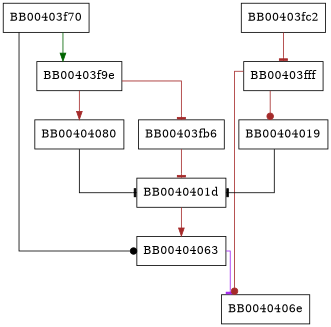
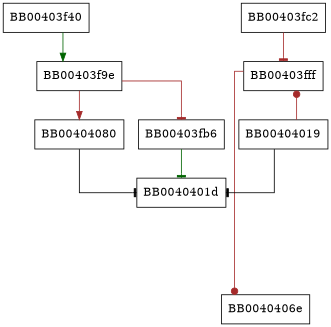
(46, 18) -> (46, 18)
(270, 102) -> (297, 109)
(181, 161) -> (181, 161)
(181, 251) -> none
